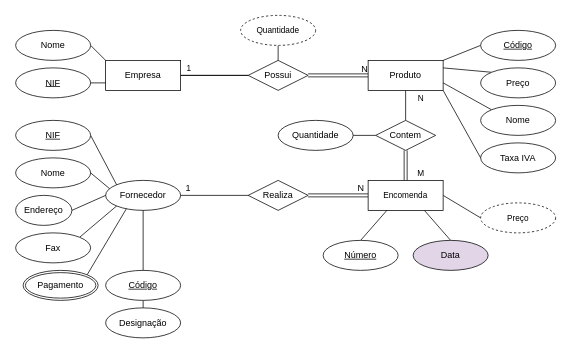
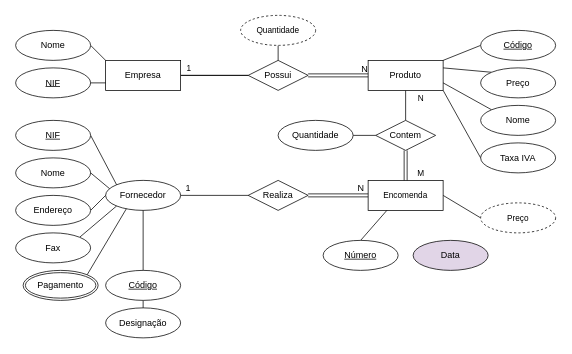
(44, 210) -> (53, 210)
(438, 226) -> none
